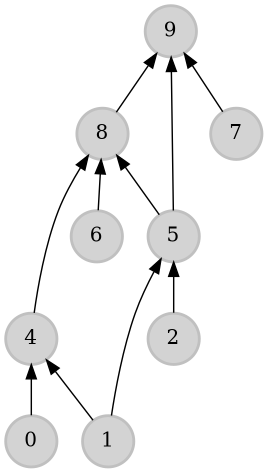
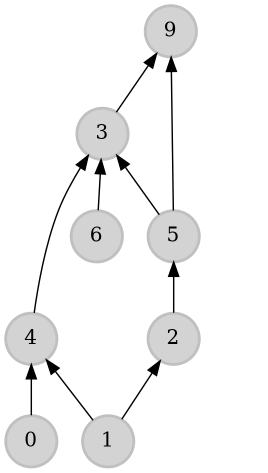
(102, 134) -> (102, 134)
(236, 134) -> none
(127, 342) -> (137, 396)
